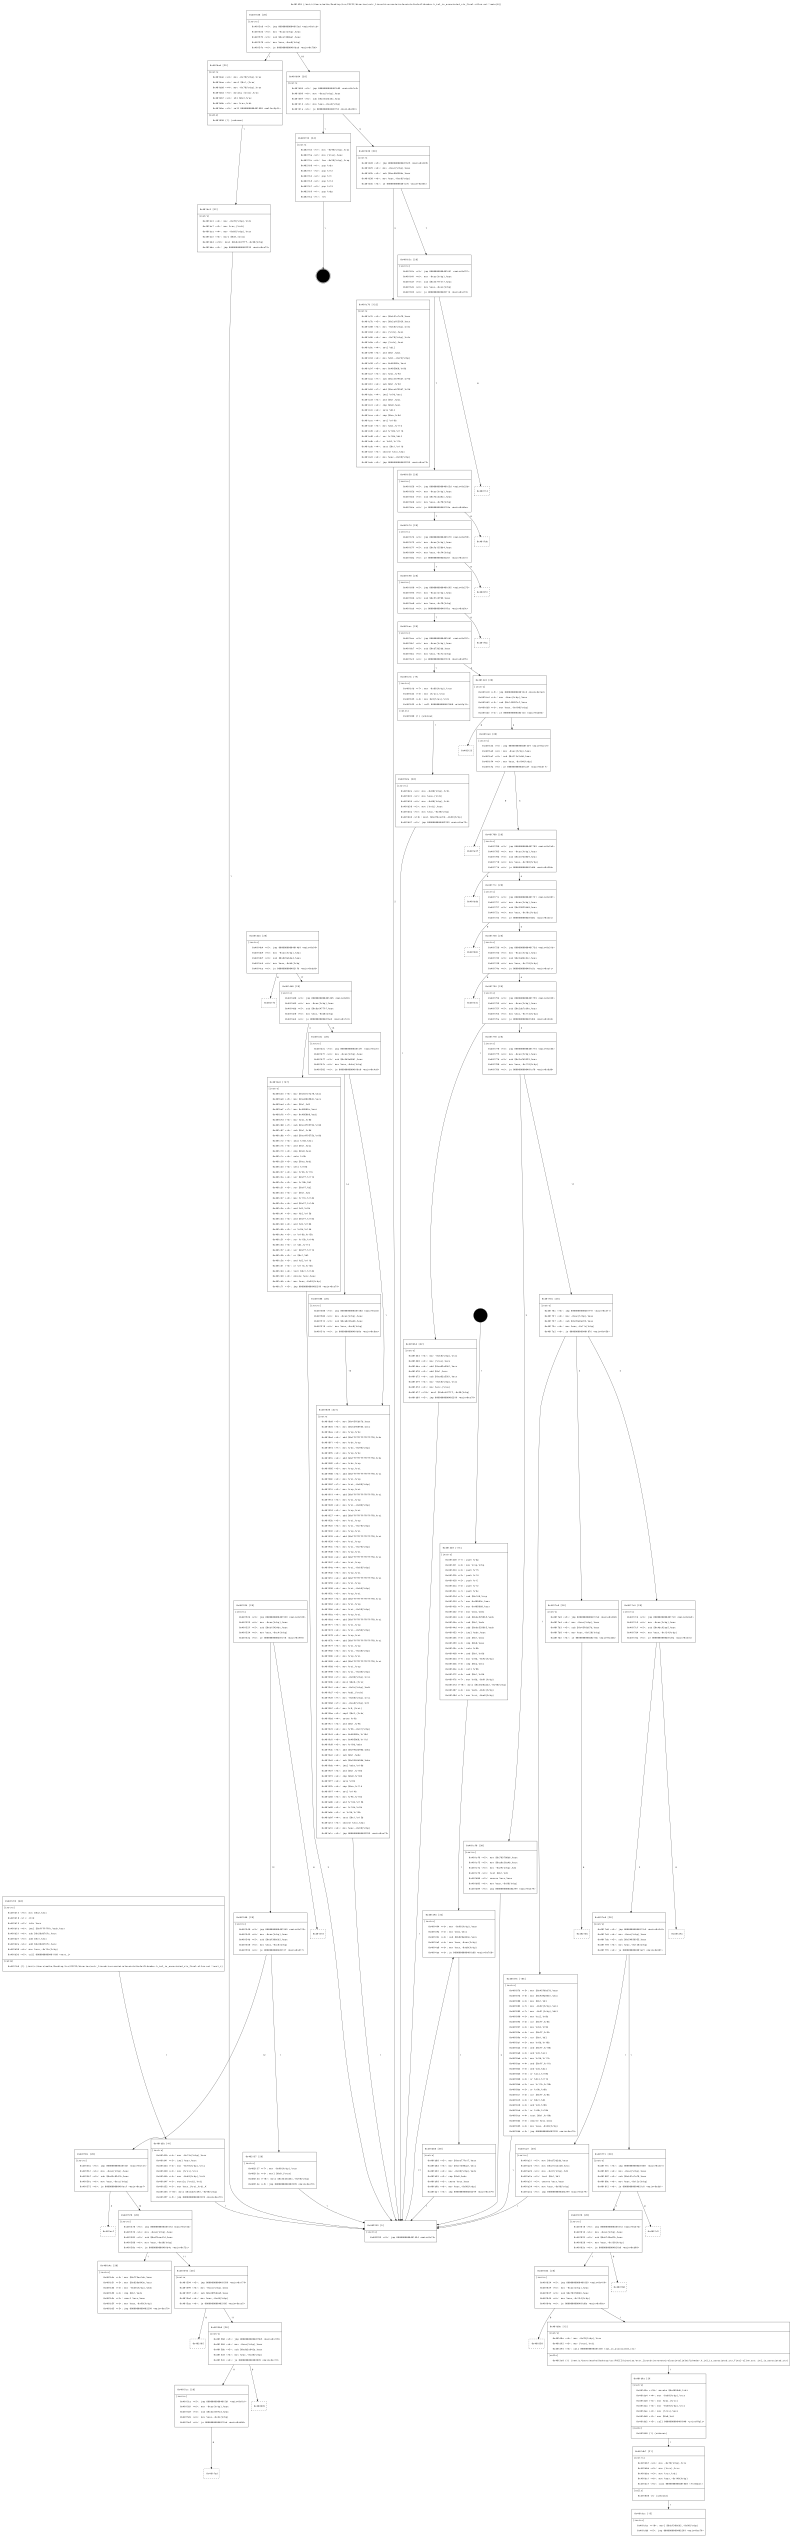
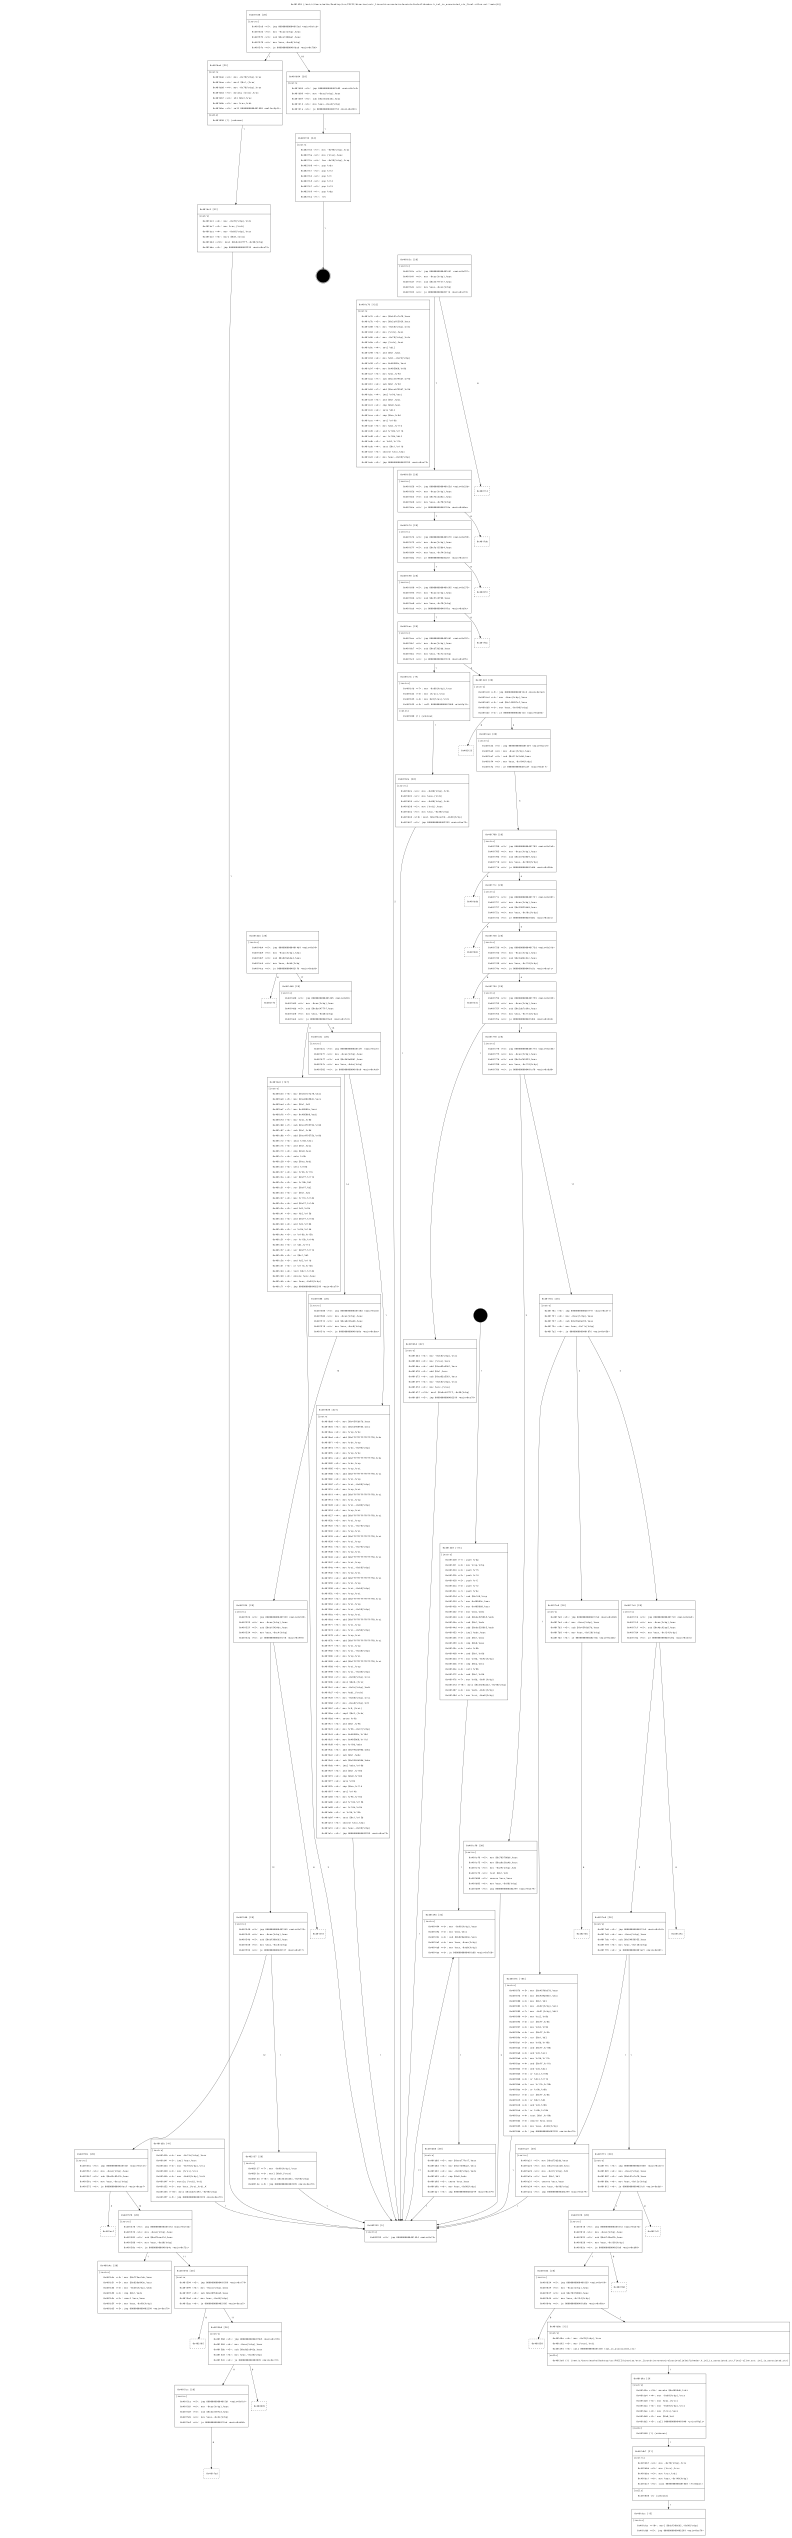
(393, 167) -> none
(472, 851) -> none
(346, 1370) -> (300, 1466)
(113, 1934) -> none
